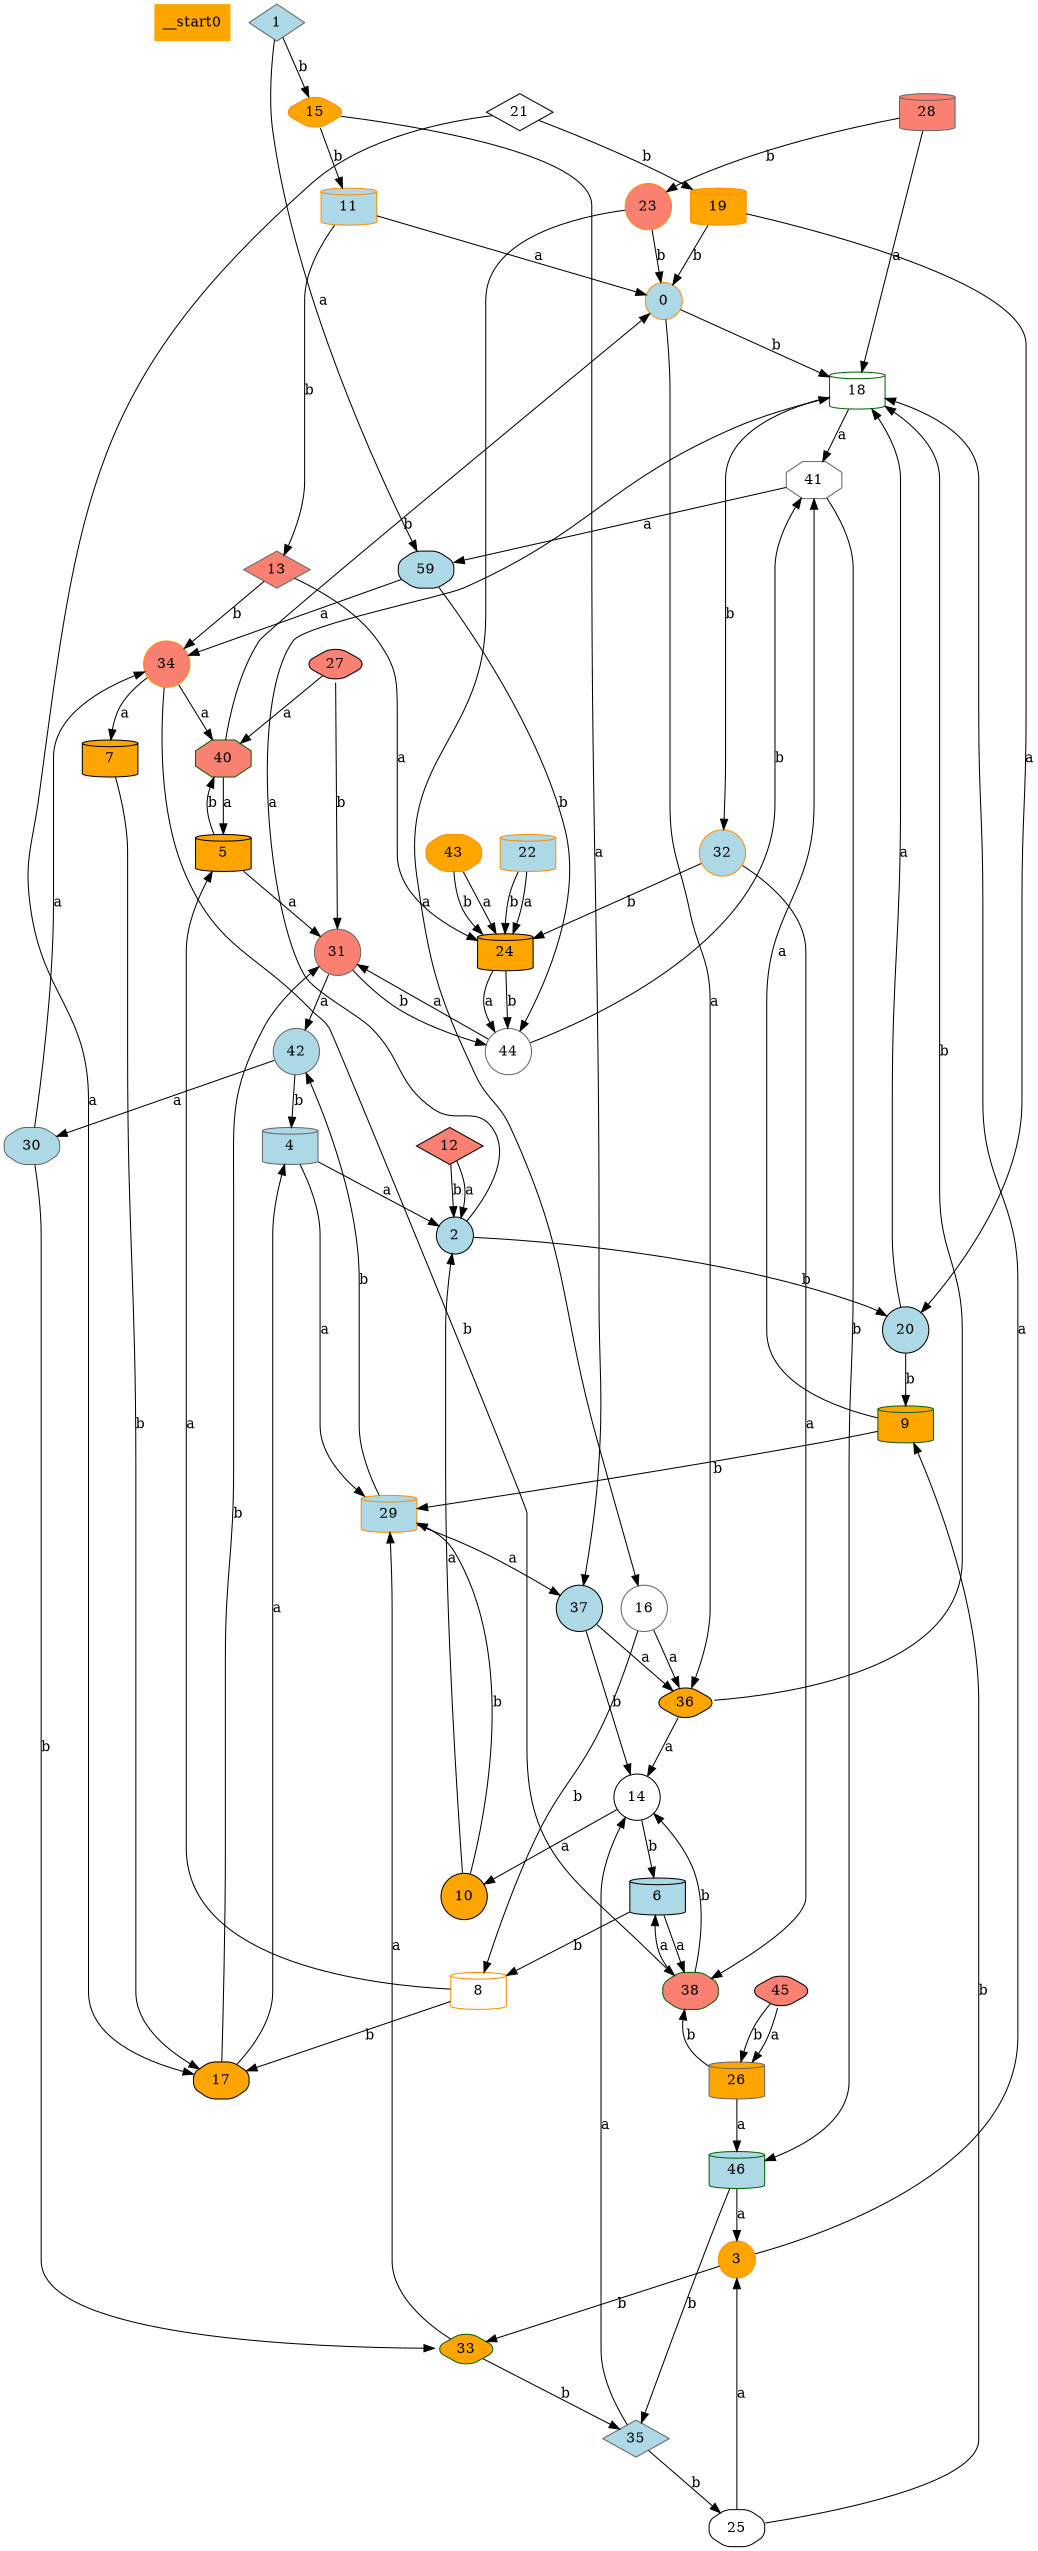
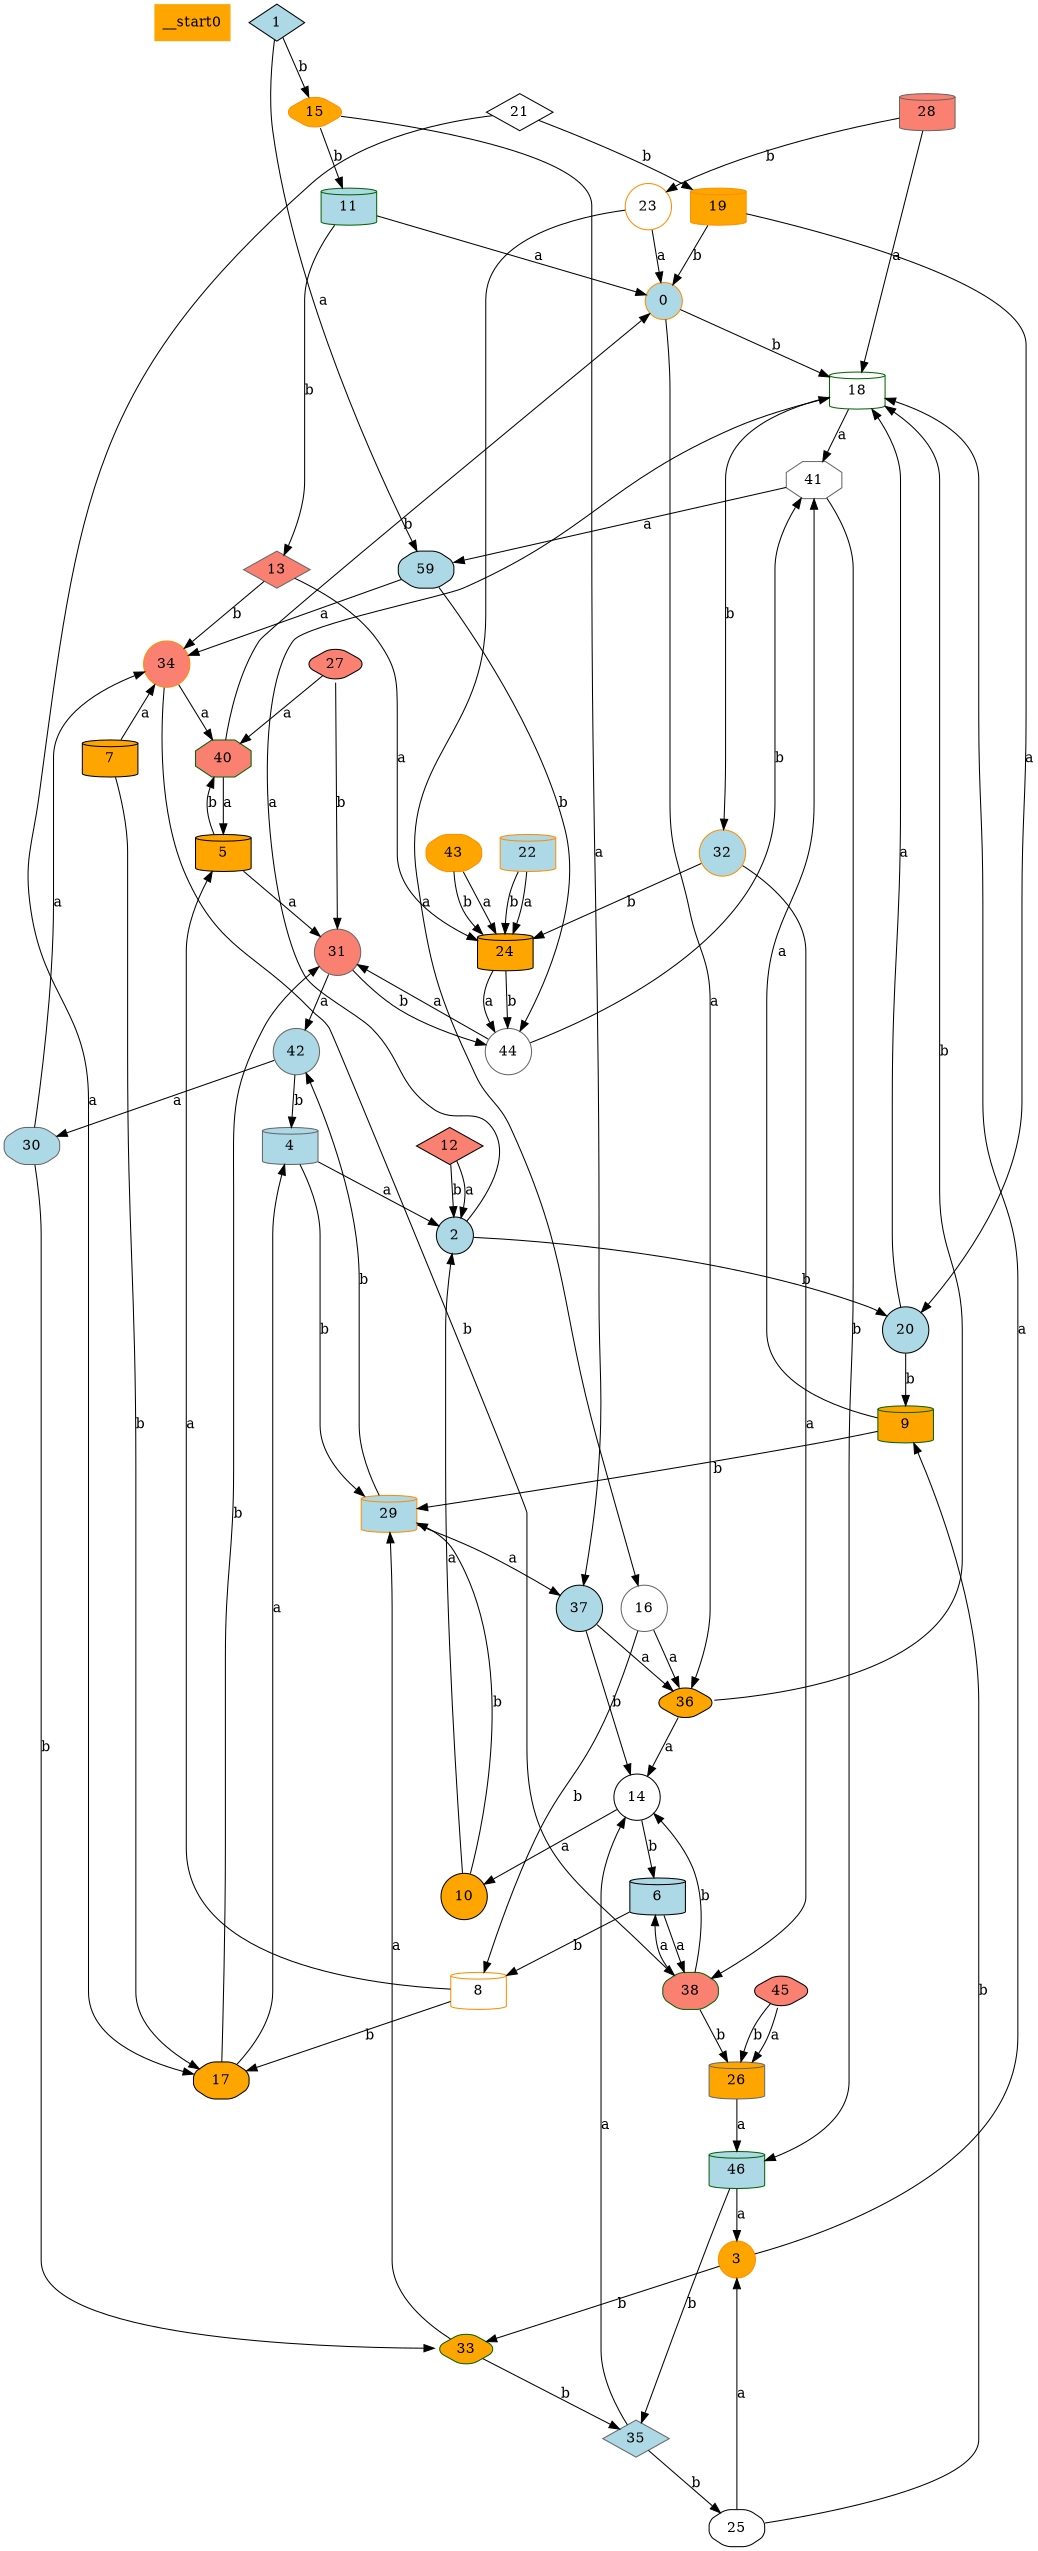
(277, 23) -> (277, 23)
(349, 207) -> (349, 207)
(648, 207) -> (648, 207)
(662, 256) -> (662, 256)
(124, 700) -> (135, 717)
(325, 1330) -> (325, 1330)
(689, 2047) -> (711, 2031)
